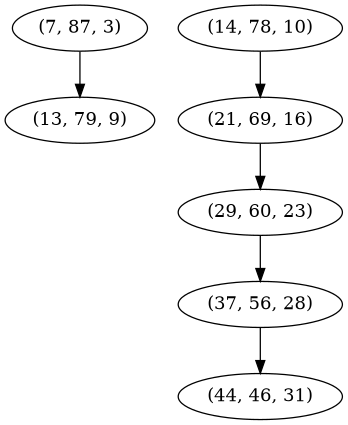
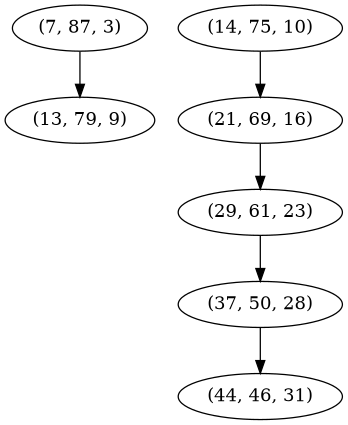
(260, 28) -> (260, 28)
(260, 212) -> (260, 212)
(260, 304) -> (260, 304)
